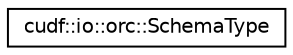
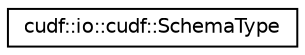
(147, 28) -> (153, 28)
